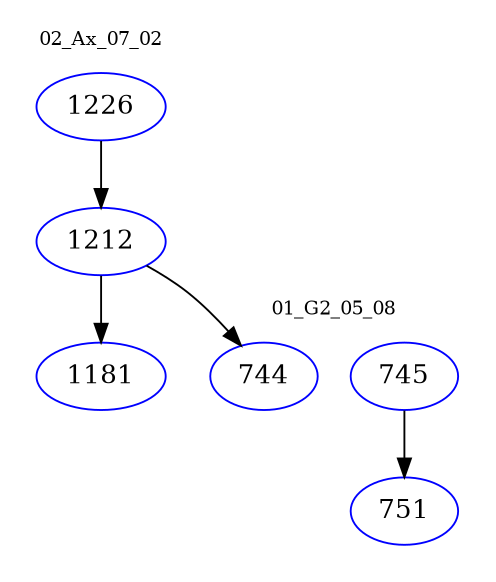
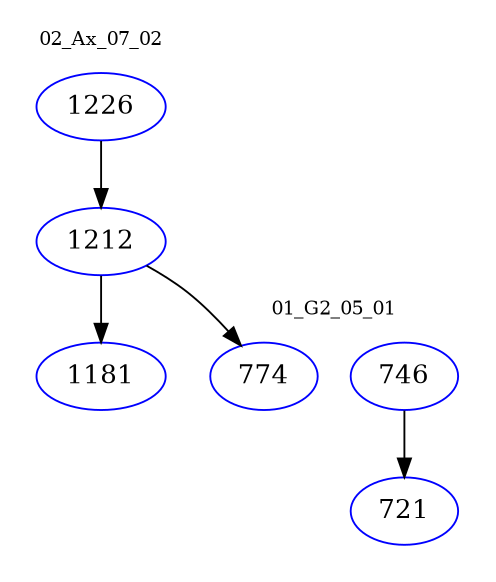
(334, 310) -> (334, 310)
(264, 376) -> (264, 376)
(404, 376) -> (404, 376)
(404, 511) -> (404, 511)
